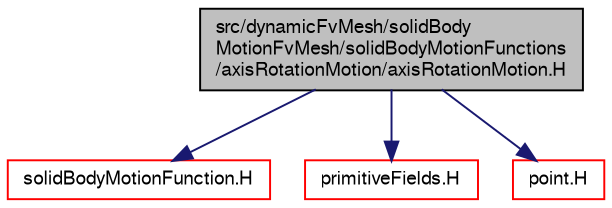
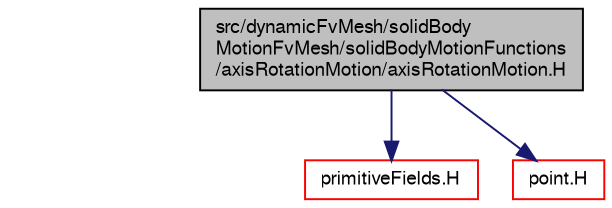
(139, 180) -> none
